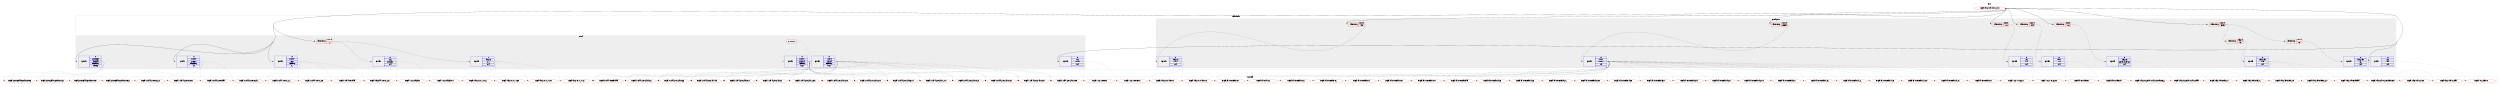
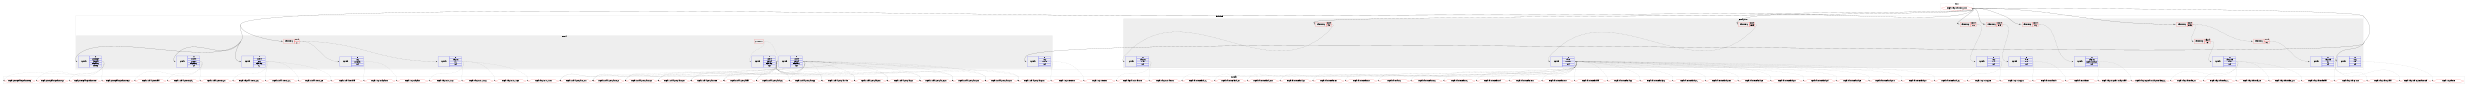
(183, 81) -> none
(609, 81) -> (740, 81)
(1198, 81) -> (1132, 81)
